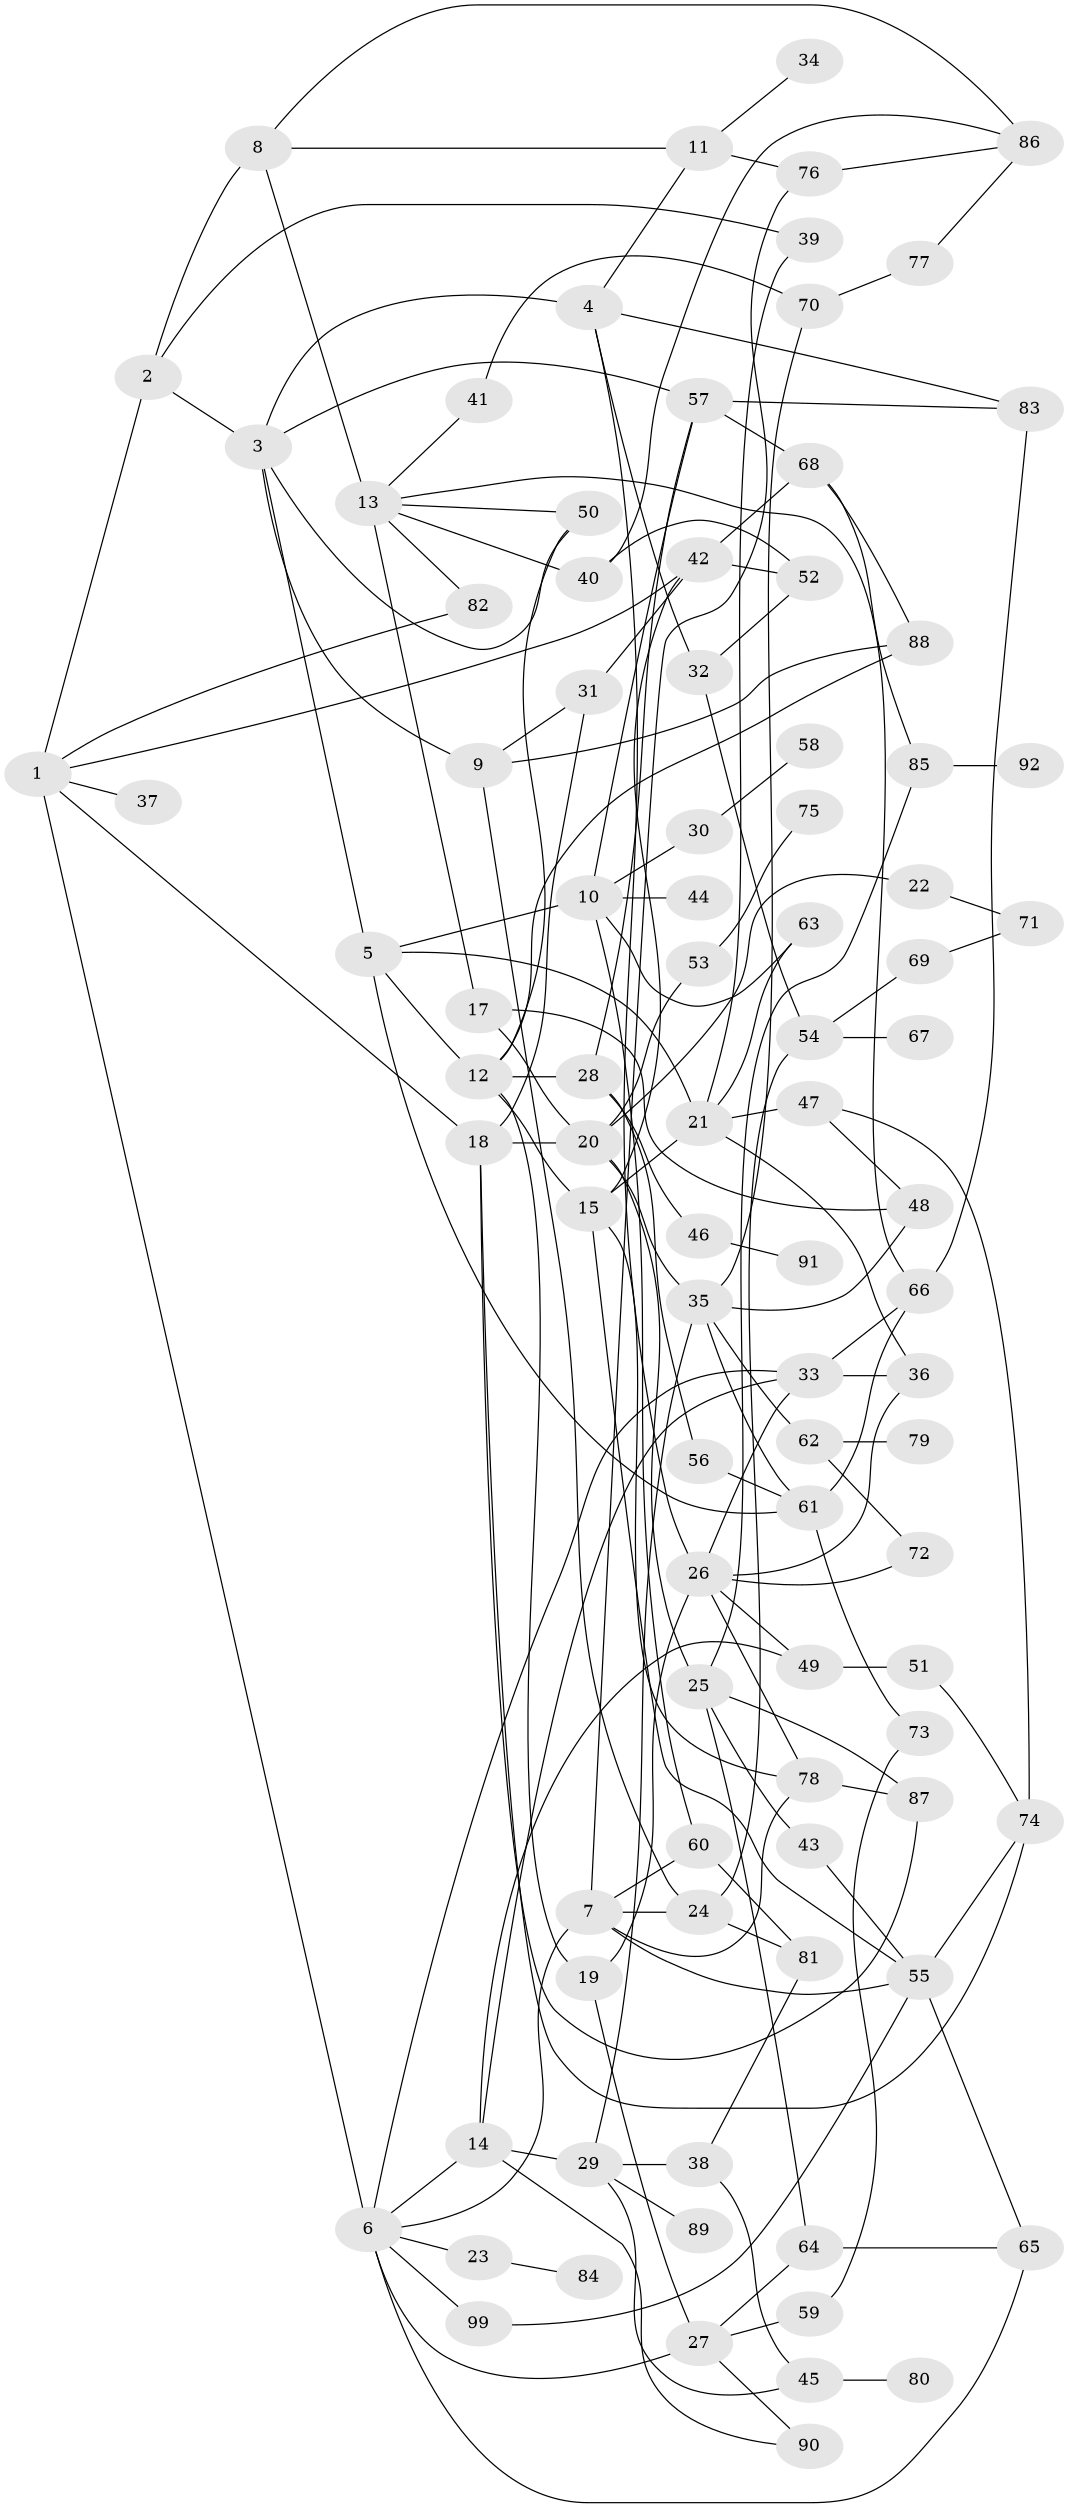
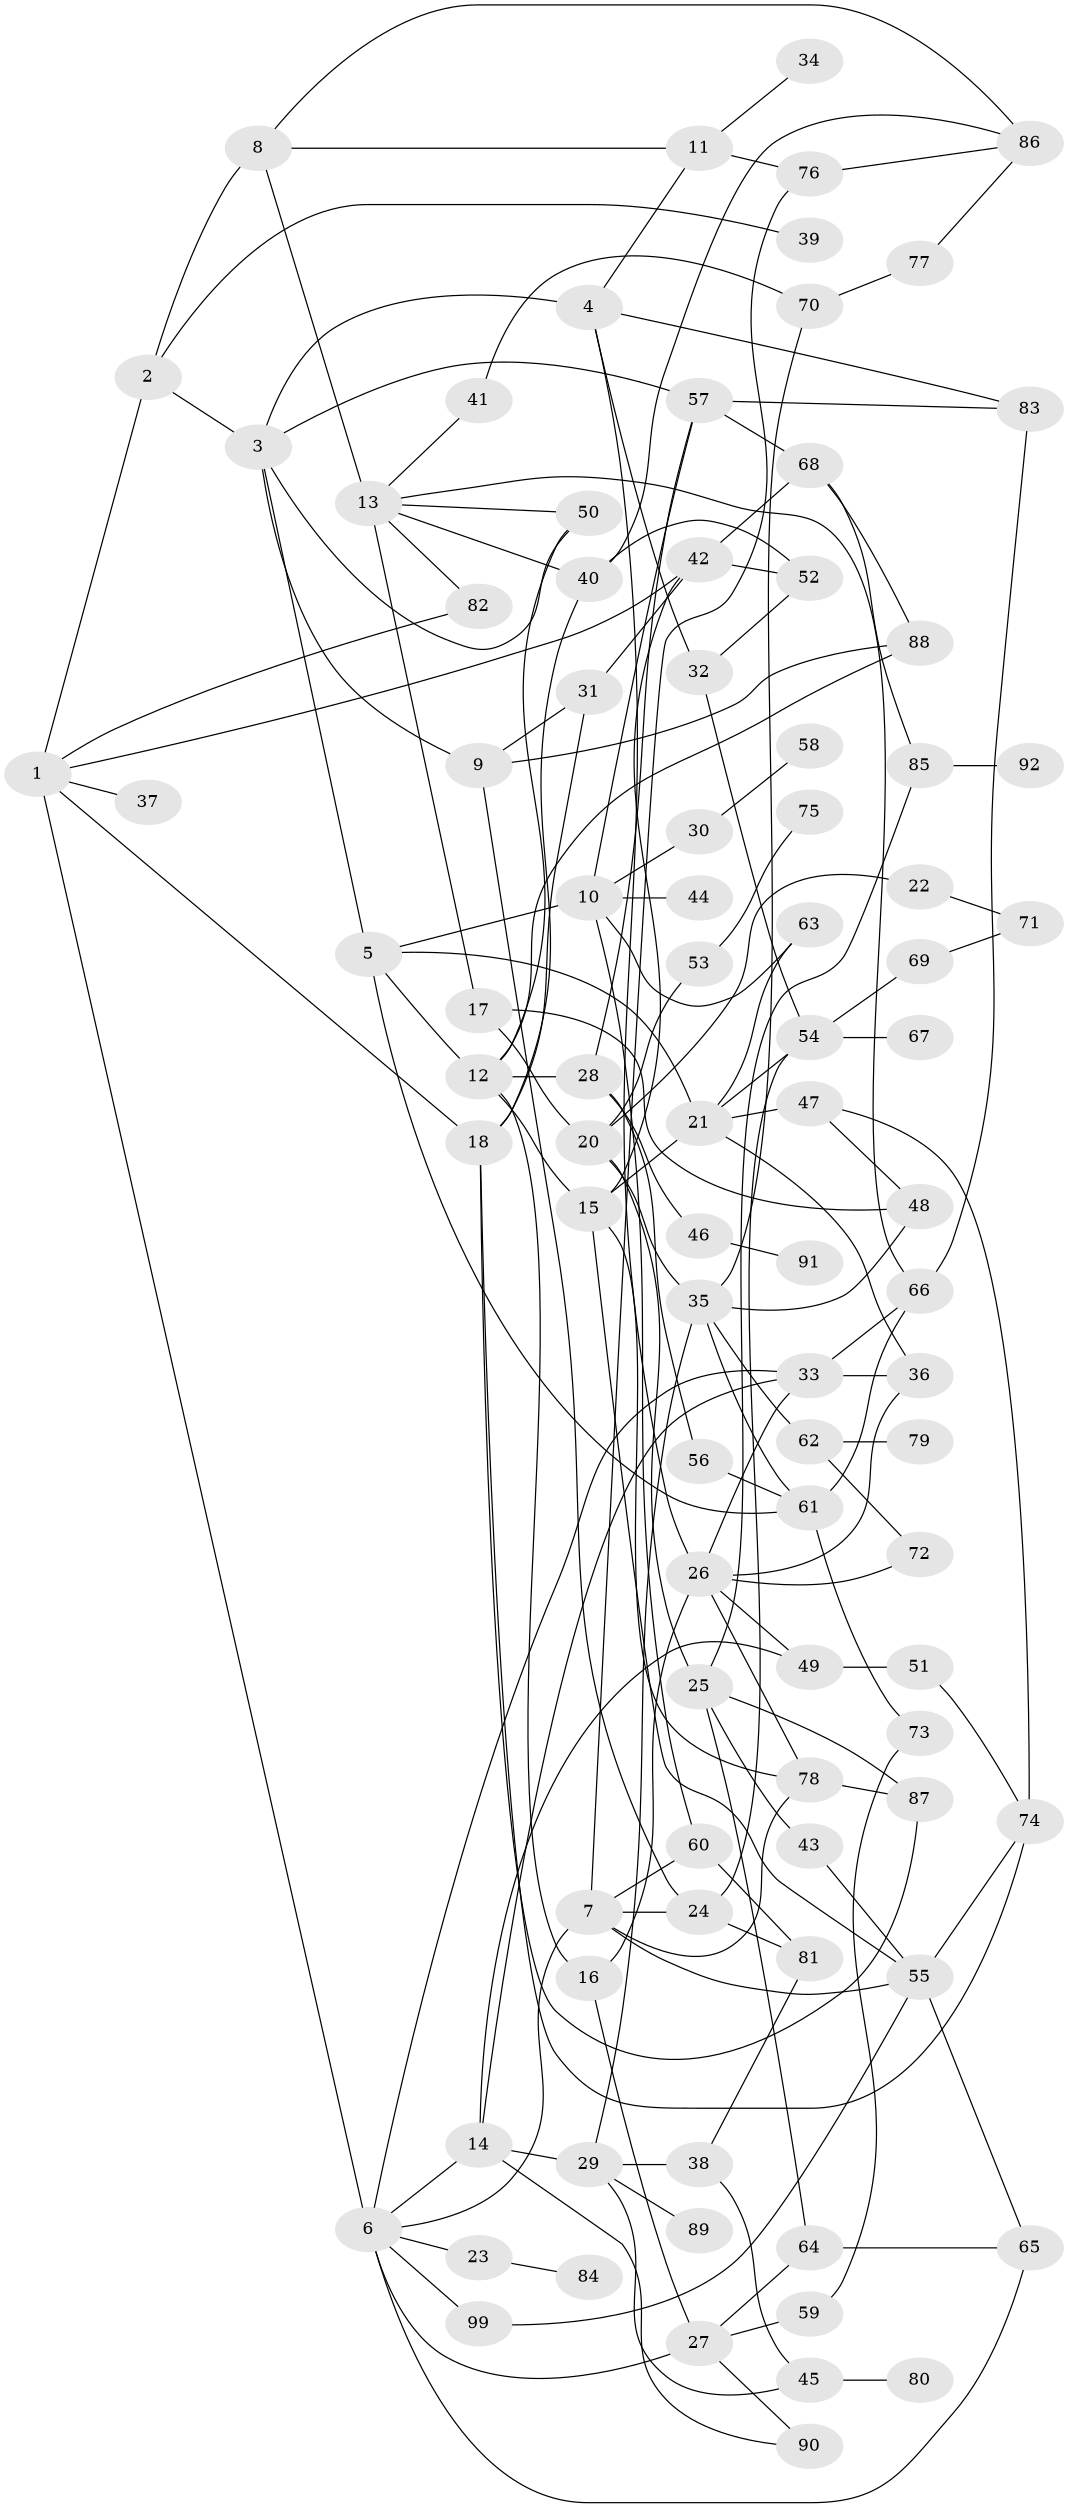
(740, 677) -> (745, 1088)
(534, 1143) -> (541, 784)
(589, 1978) -> (589, 1978)
